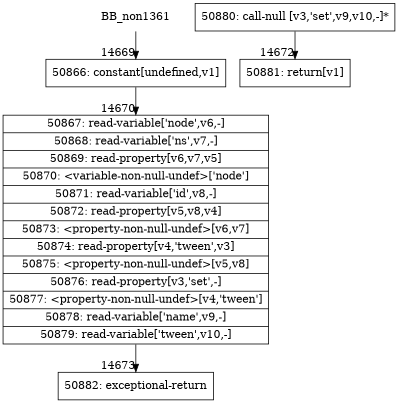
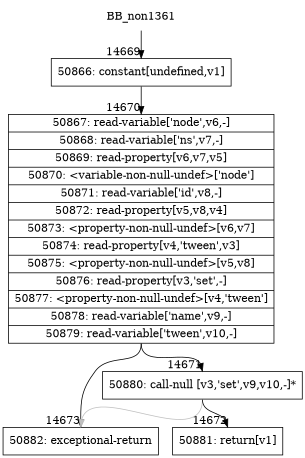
none -> (168, 358)
none -> (145, 414)
